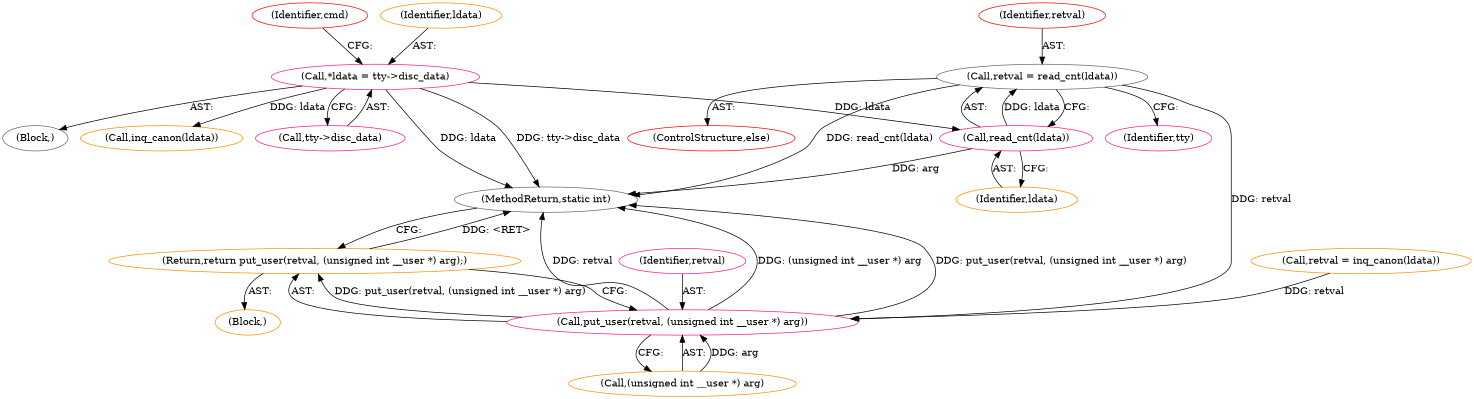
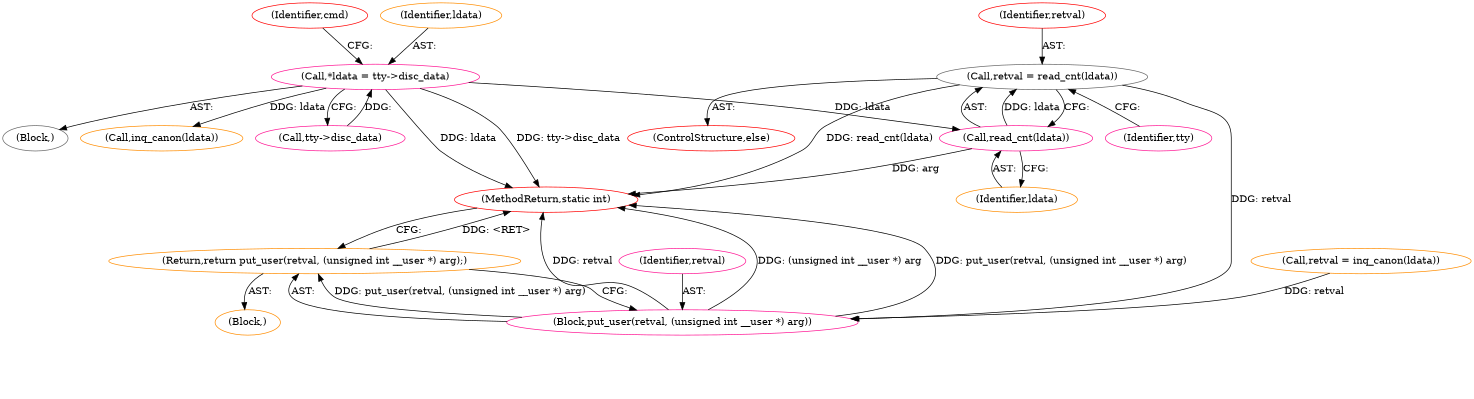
(1135, 96) -> (1108, 109)
(380, 108) -> (380, 108)
(546, 200) -> (546, 200)
(682, 322) -> (682, 322)
(682, 384) -> none
